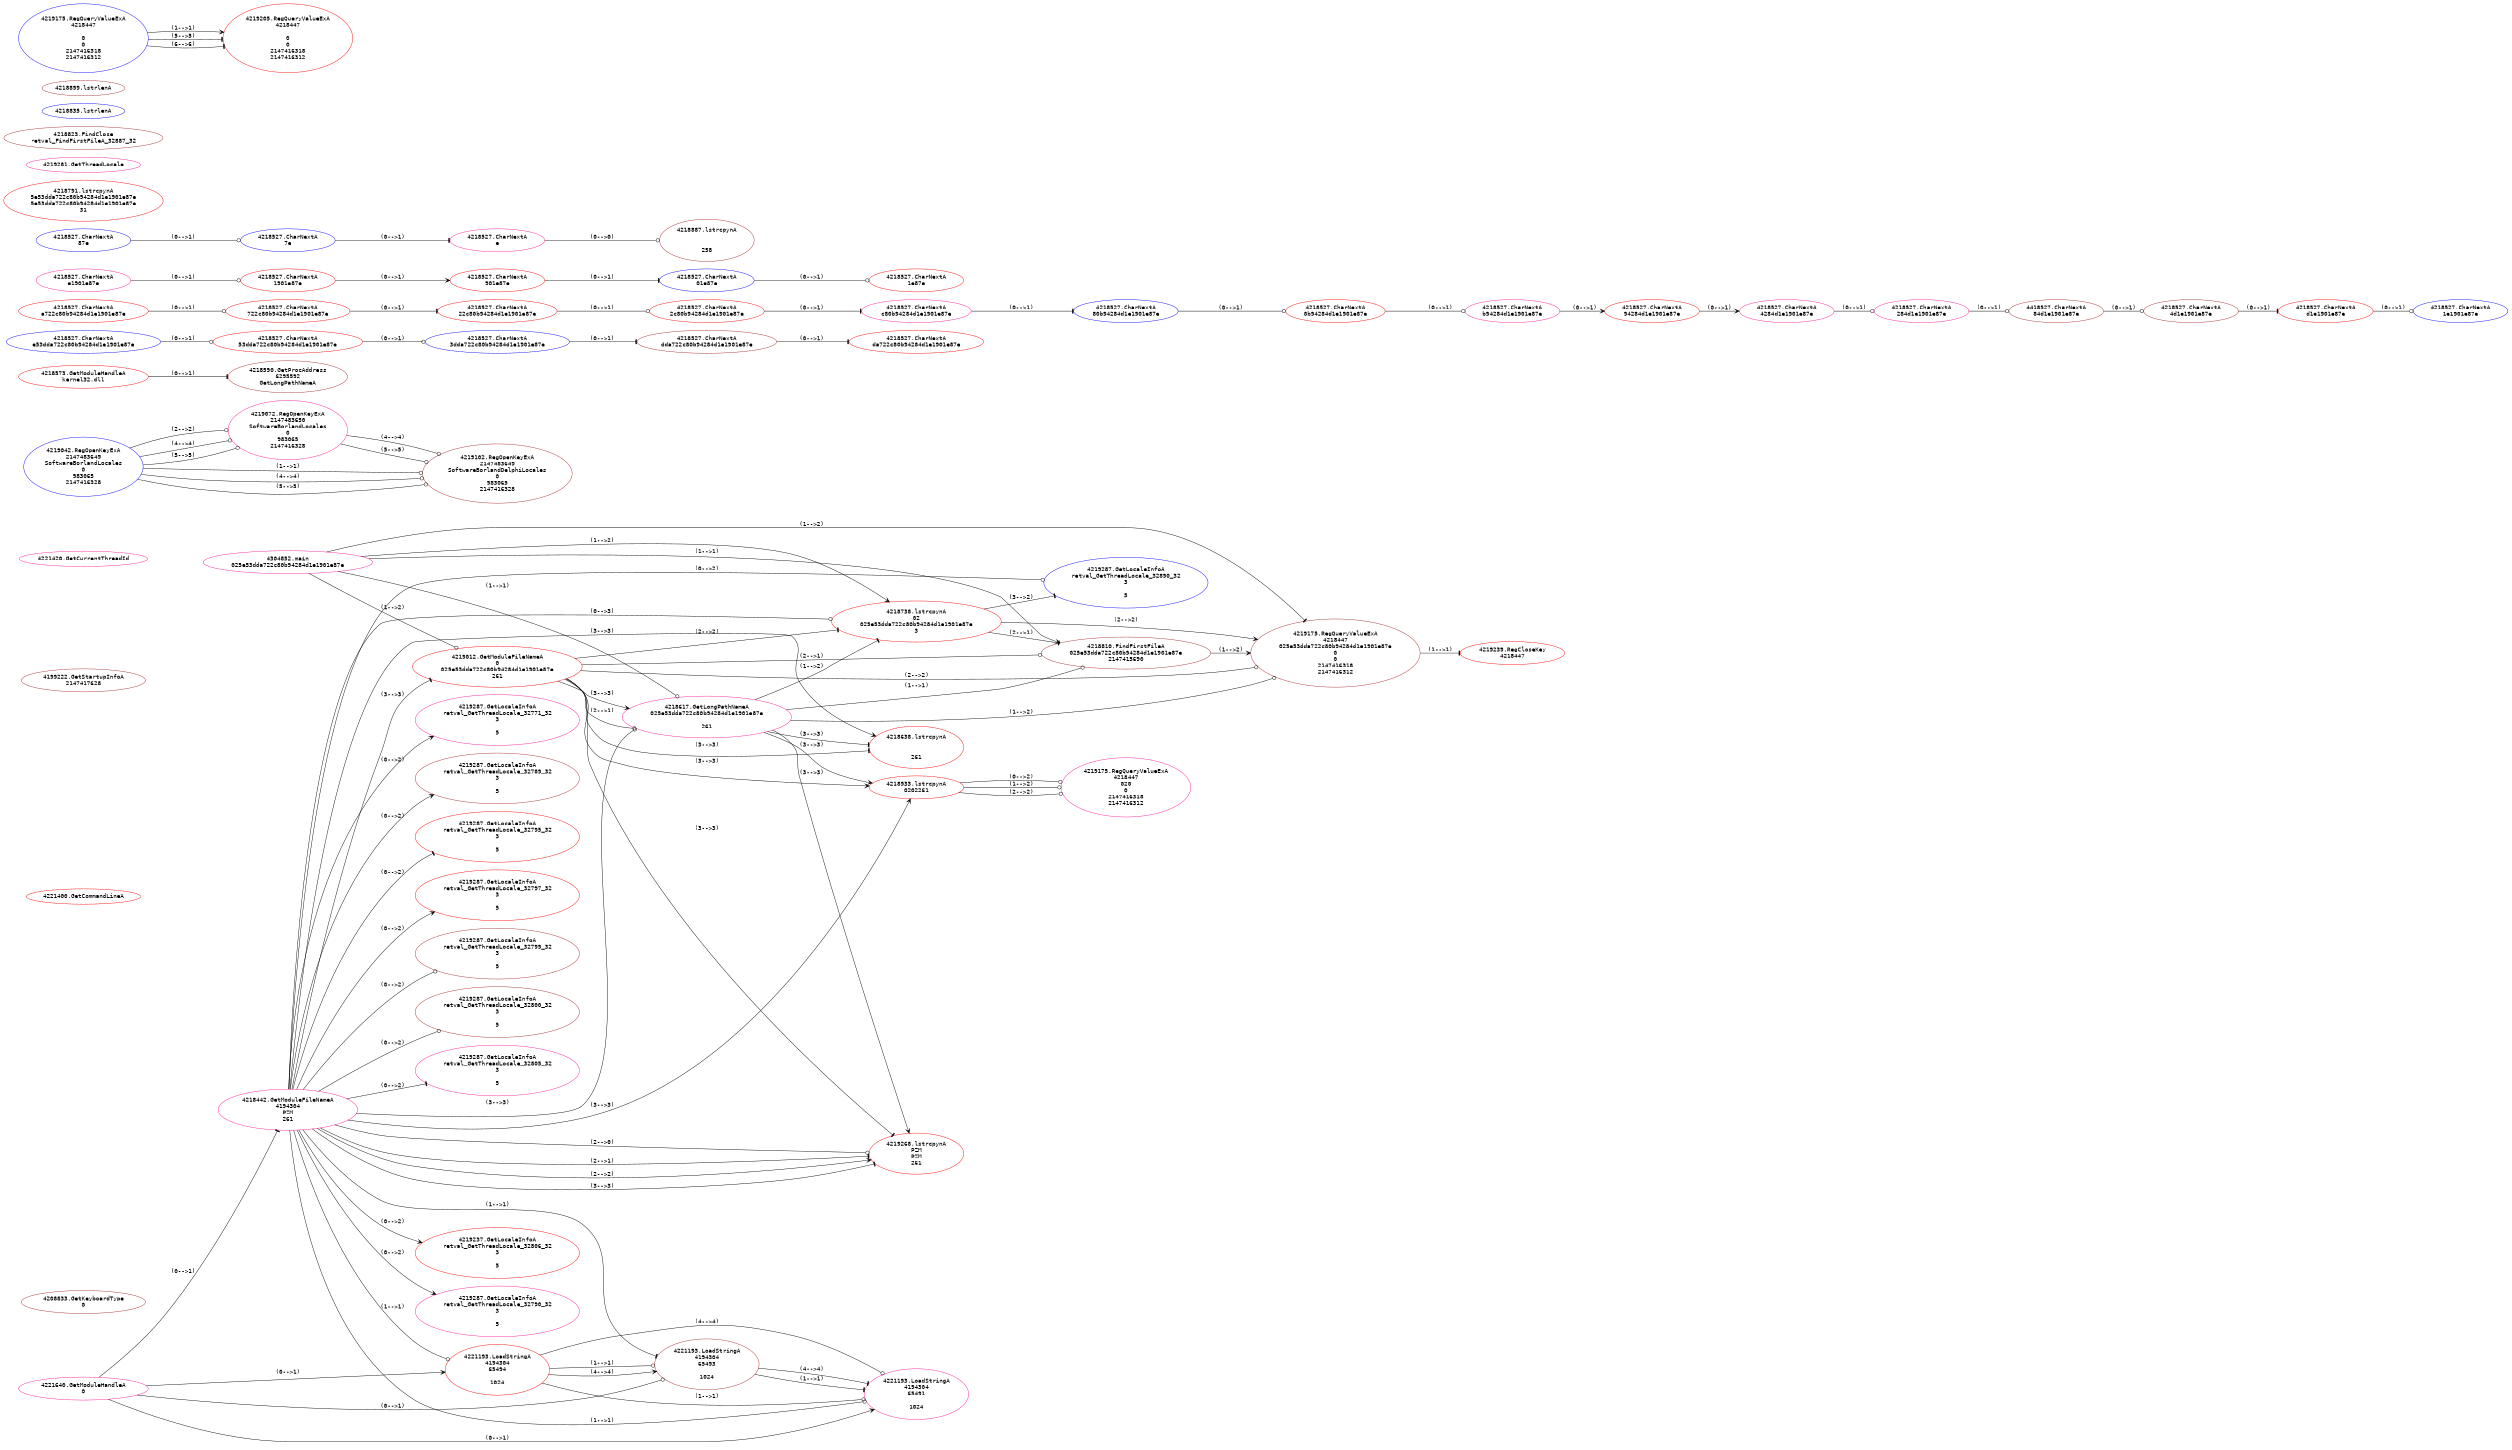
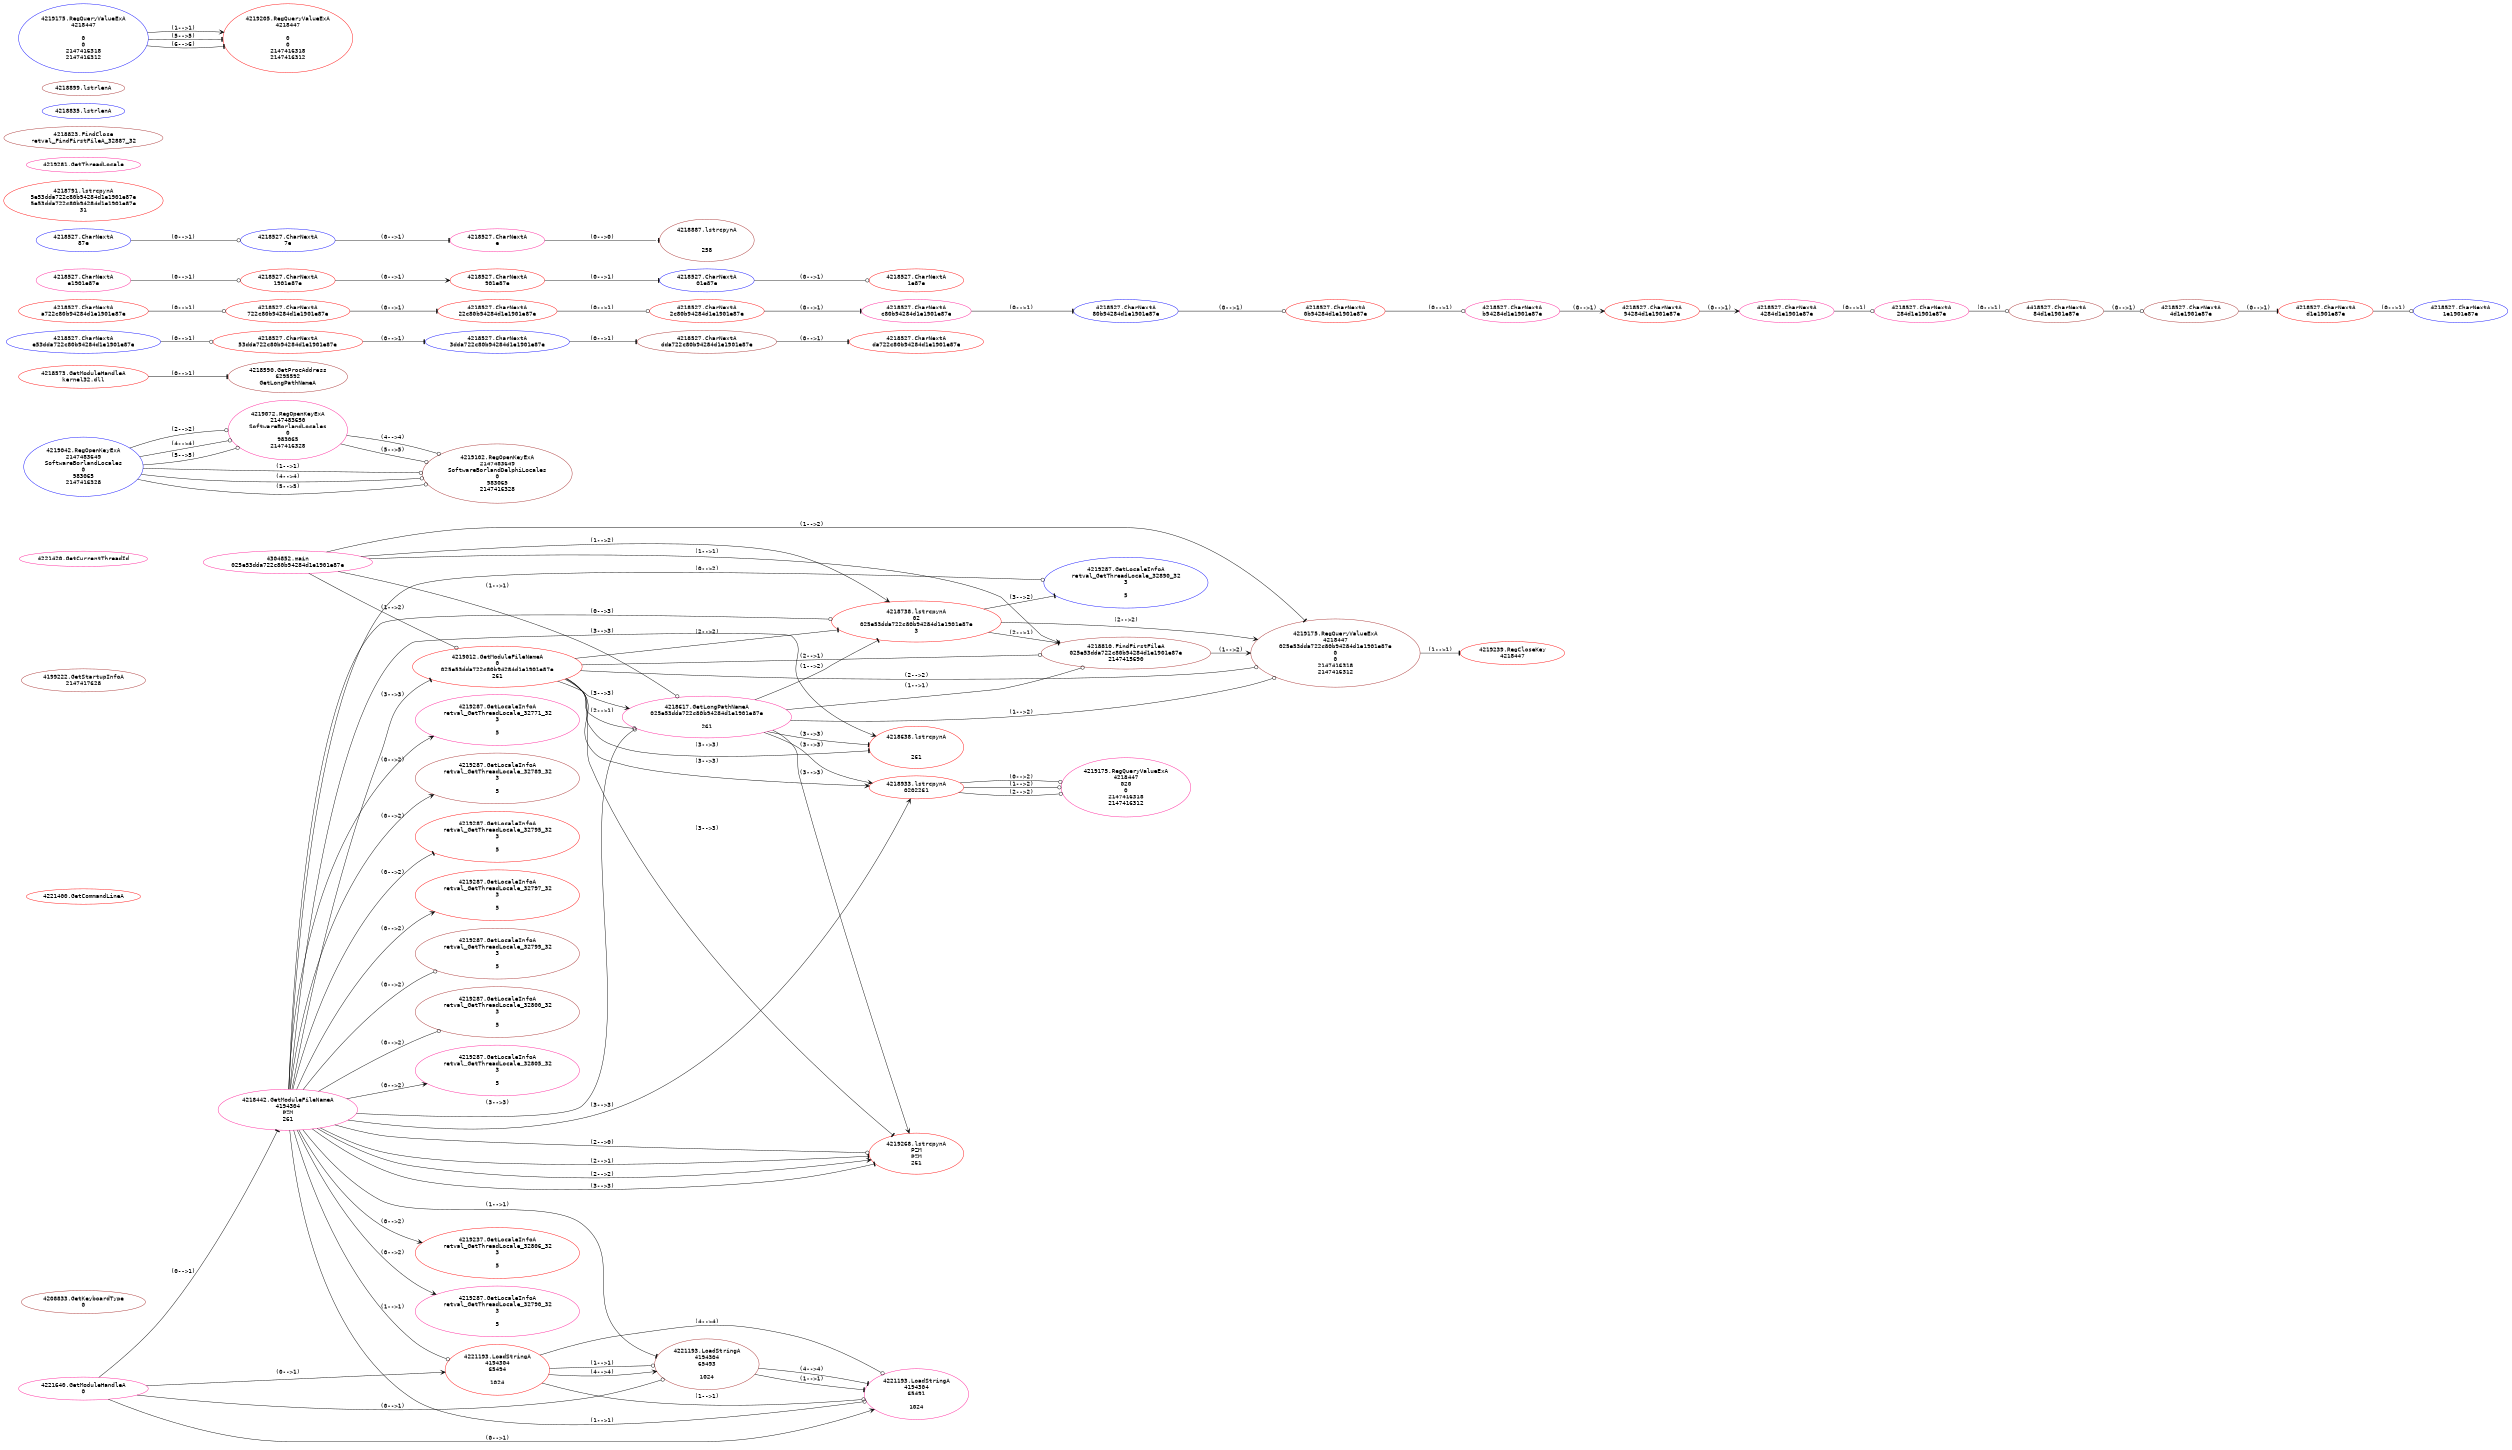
(600, 240) -> (600, 240)
(393, 342) -> (393, 342)
(386, 1091) -> (386, 1091)
